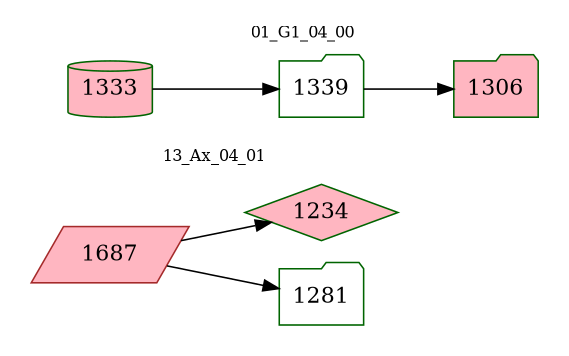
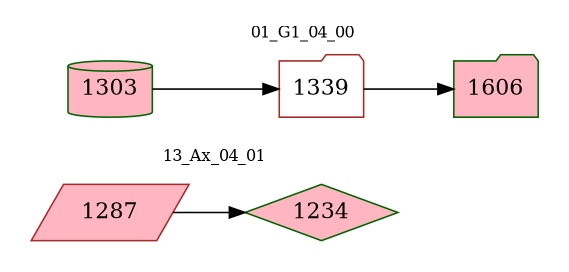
(110, 89) -> (110, 89)
(321, 89) -> (321, 89)
(496, 89) -> (496, 89)
(110, 255) -> (110, 212)
(321, 297) -> none
